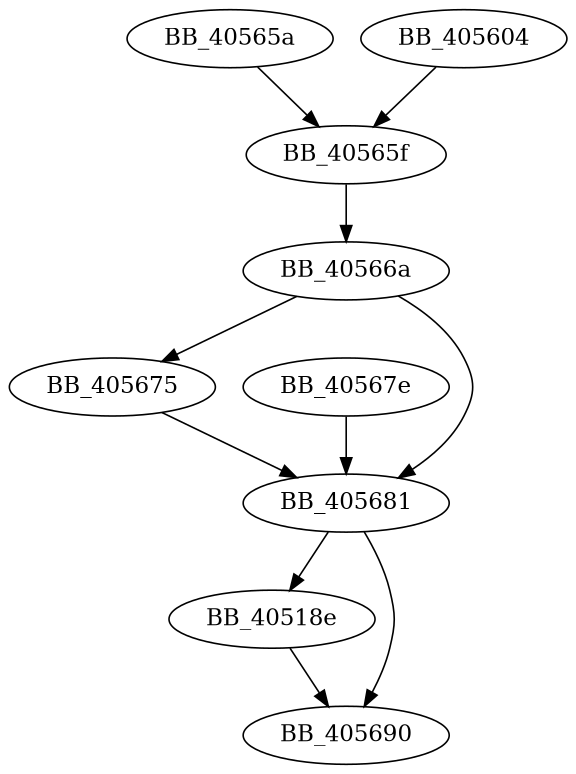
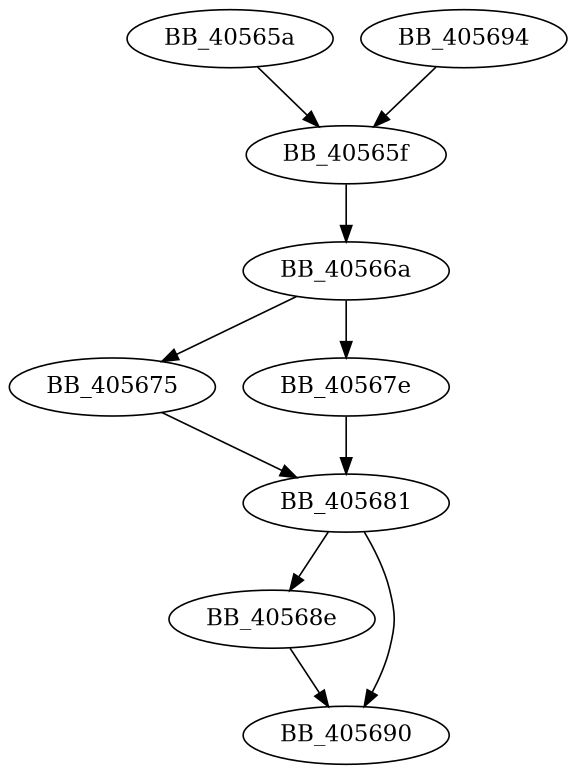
(464, 39) -> (464, 39)
(472, 379) -> (346, 321)
(272, 619) -> (272, 619)
